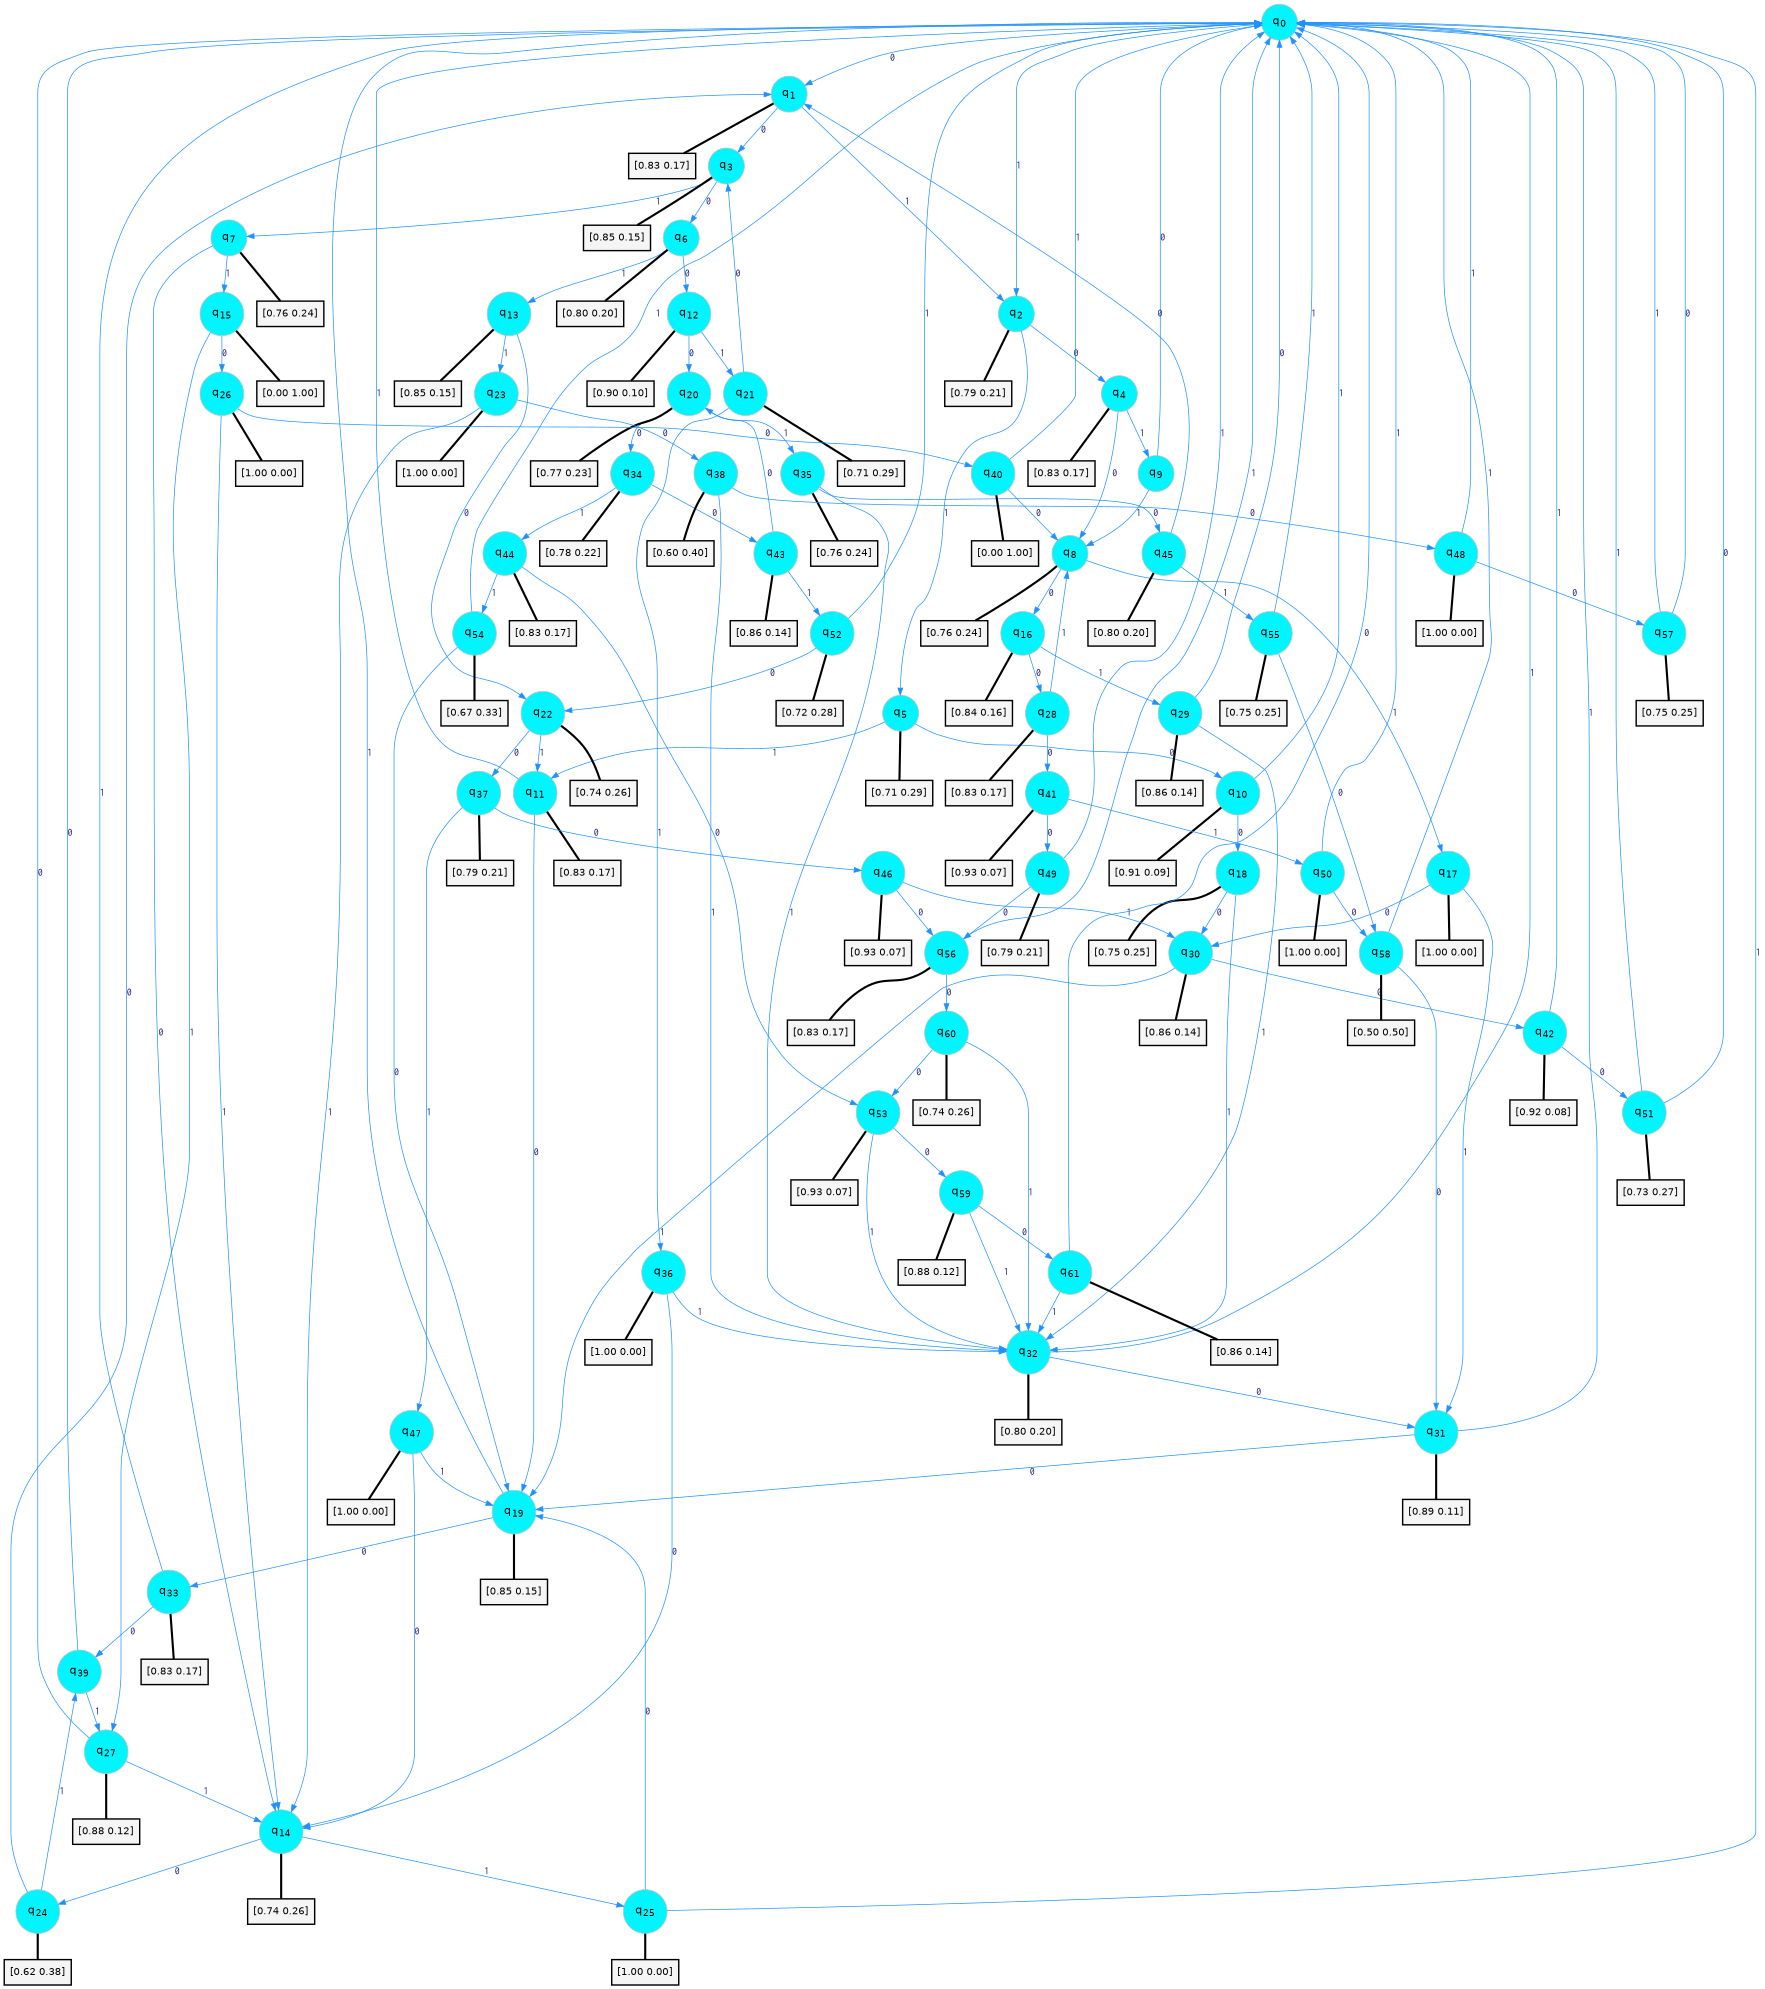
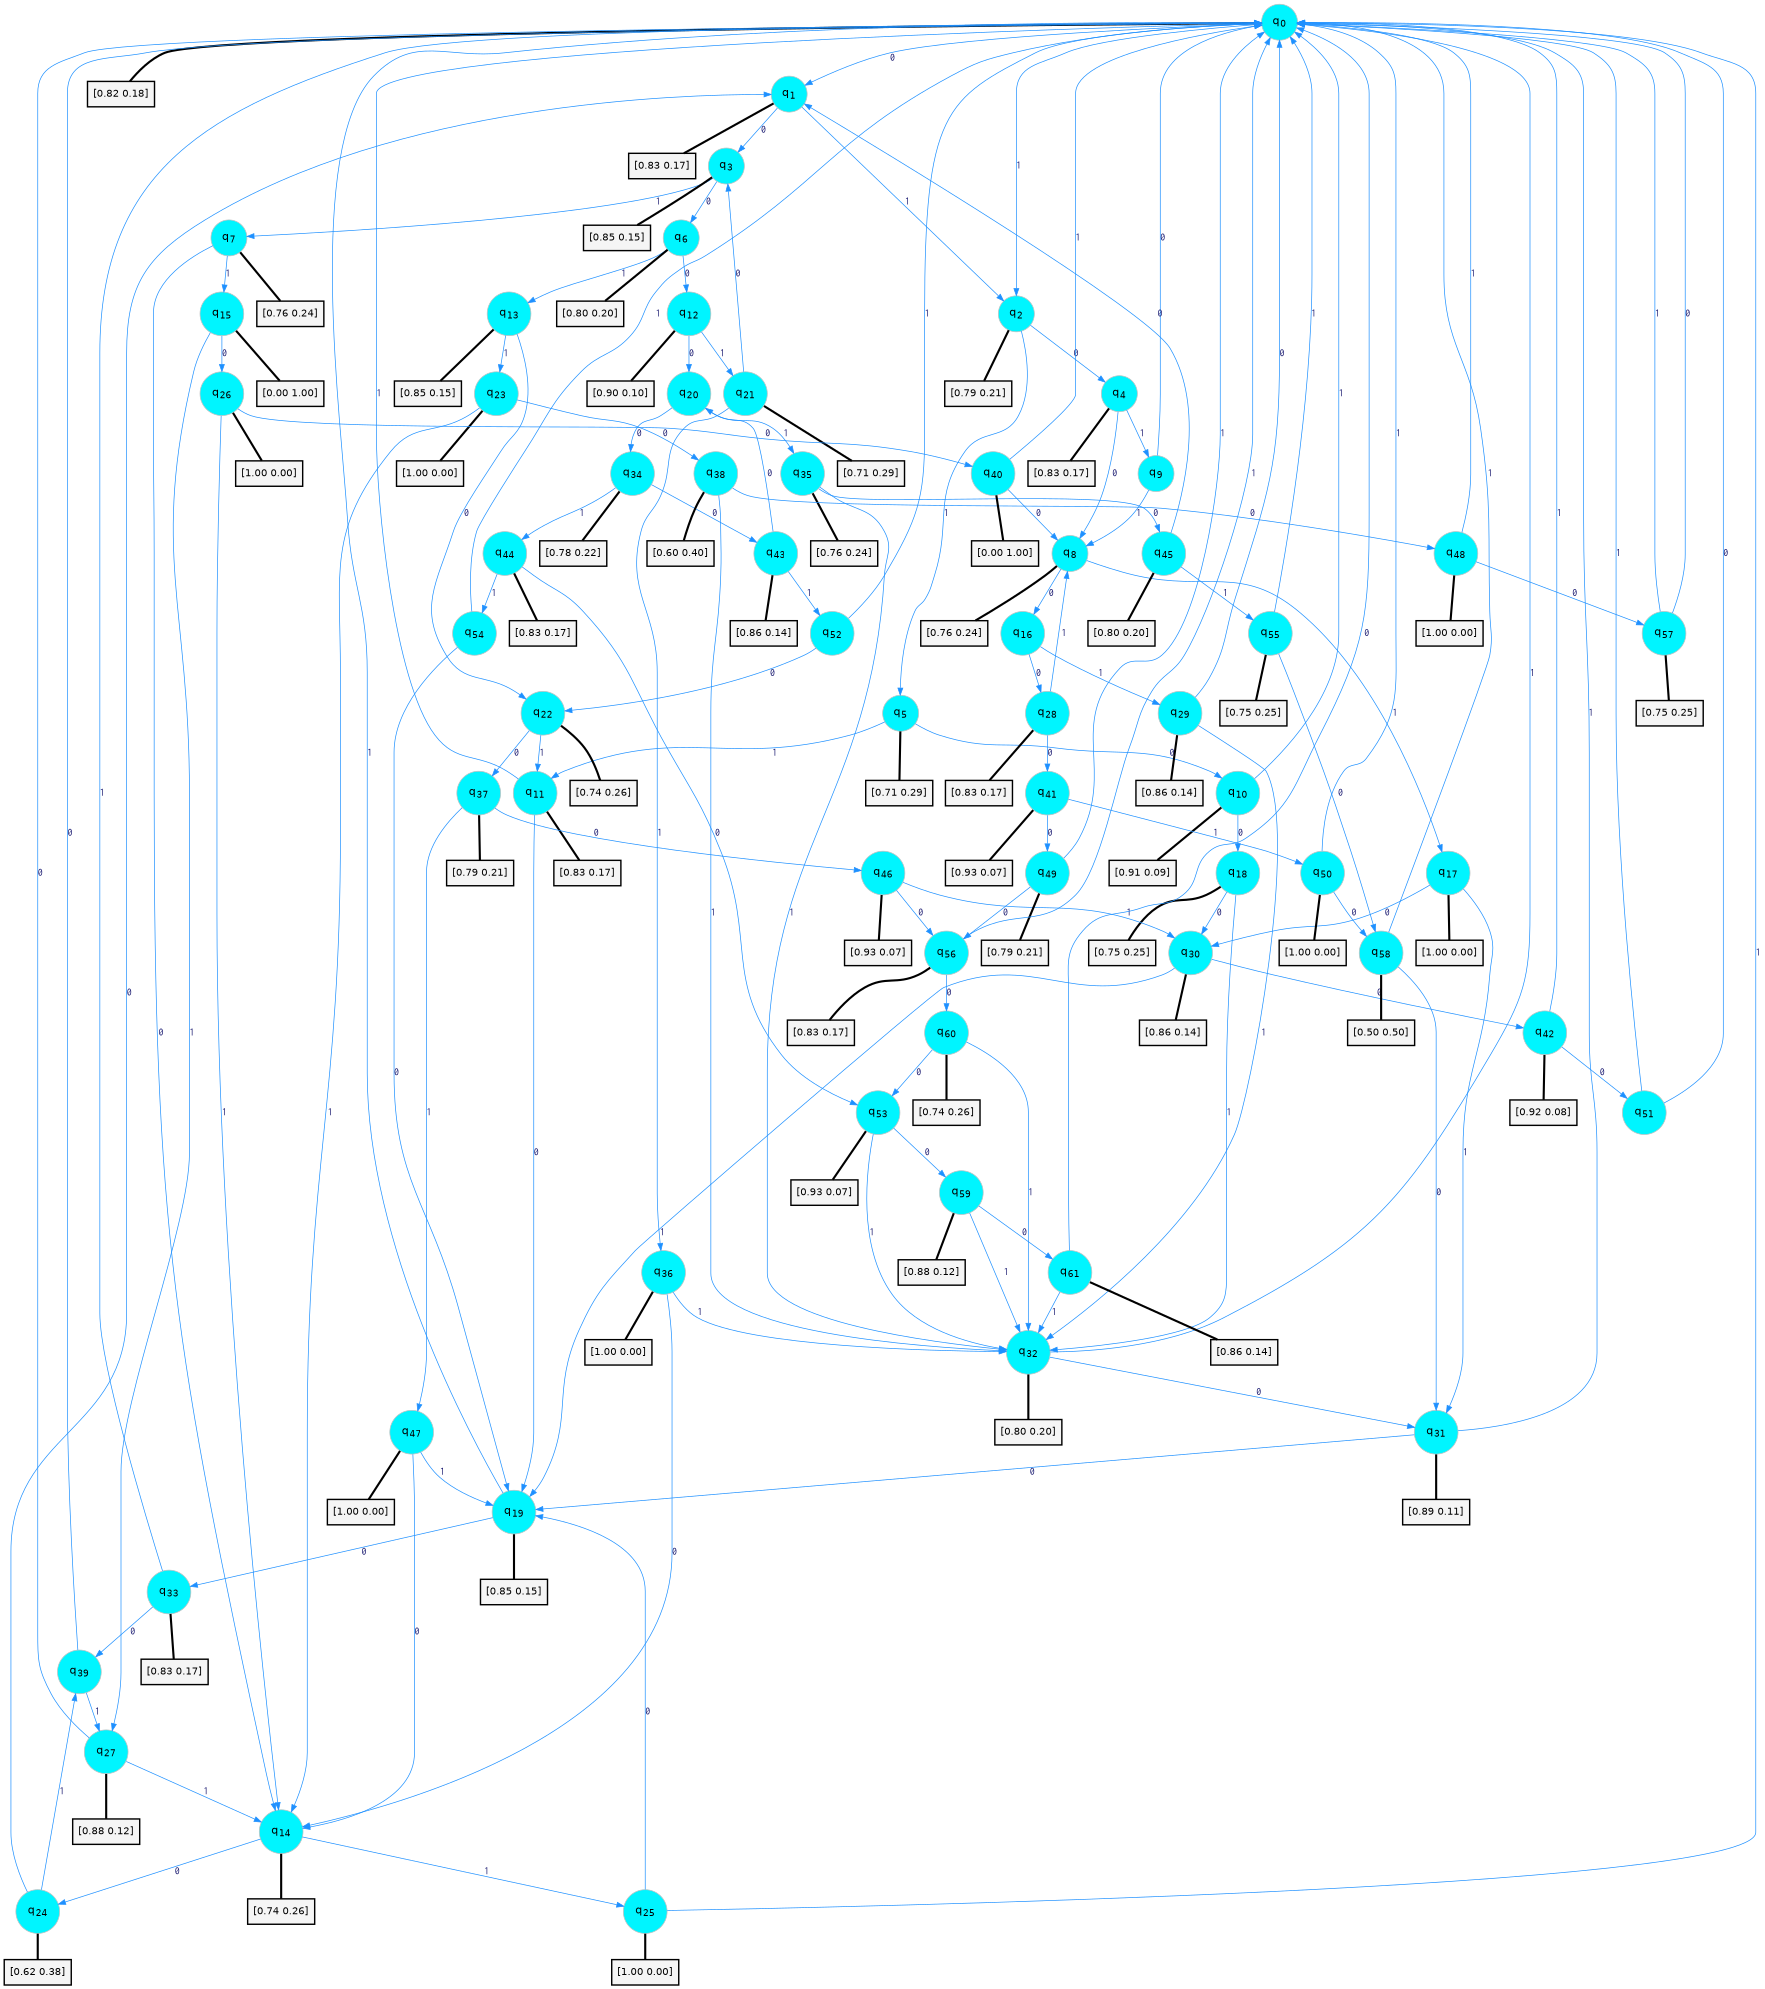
none -> (121, 94)
(564, 474) -> none
(474, 713) -> none
(810, 713) -> none
(979, 713) -> none
(1651, 1193) -> none
